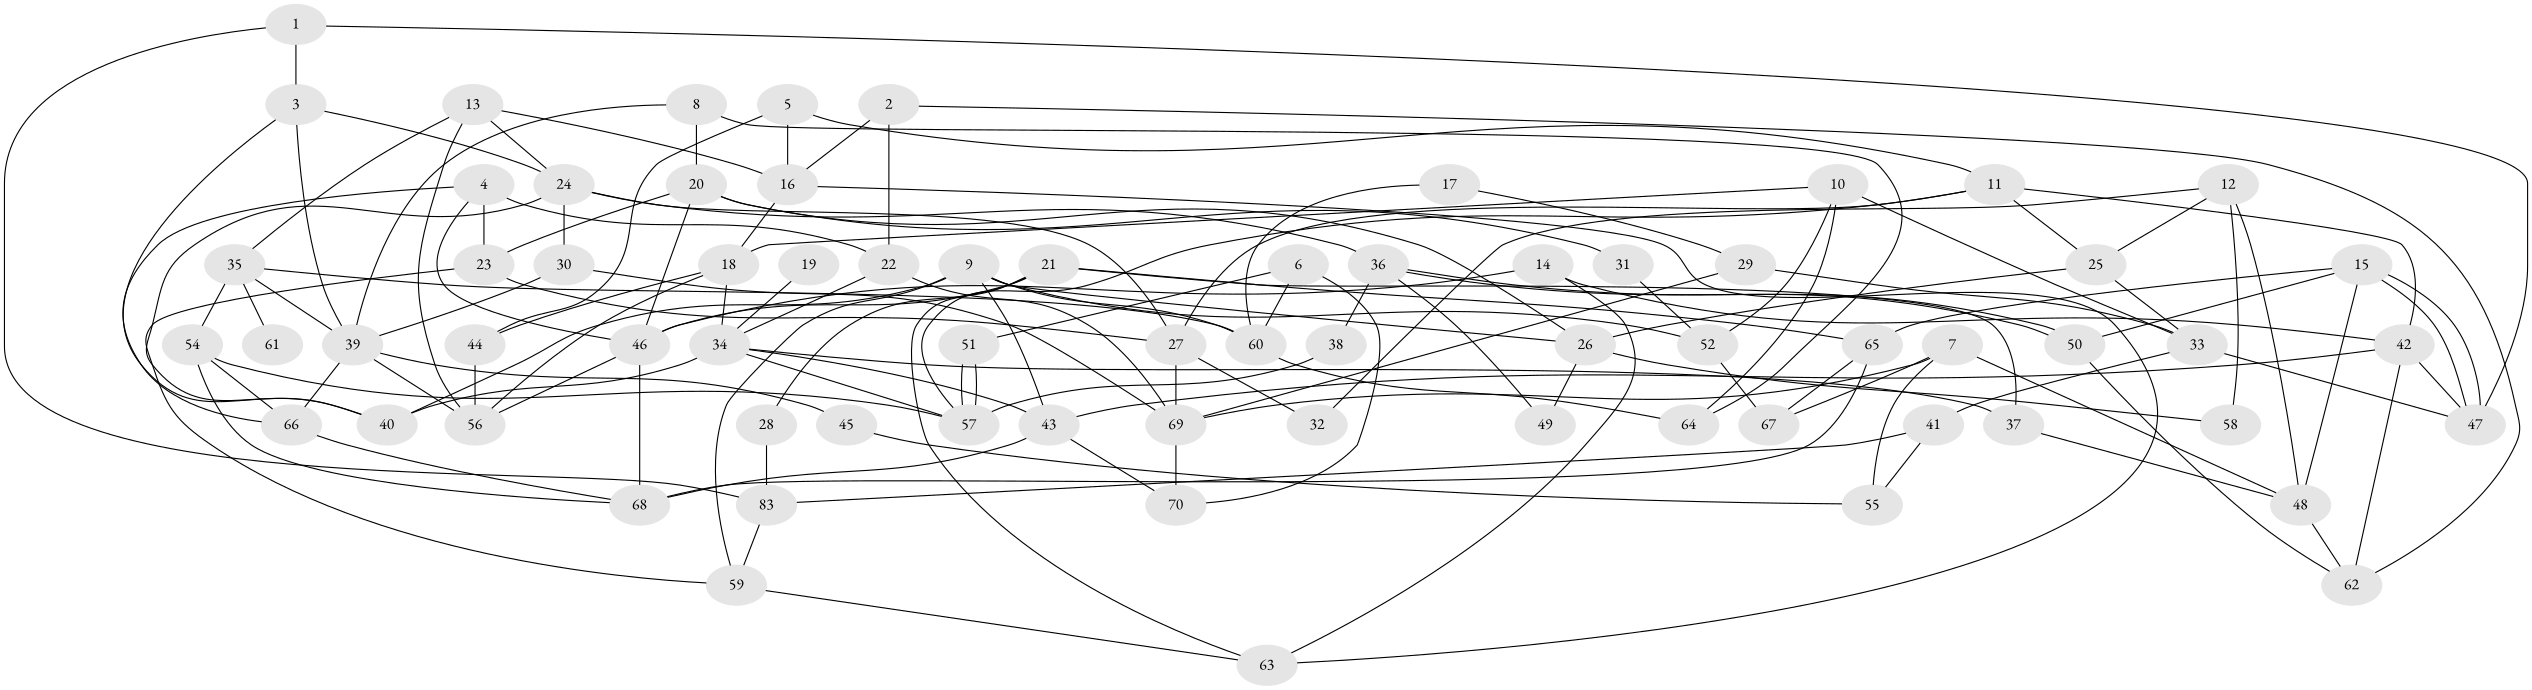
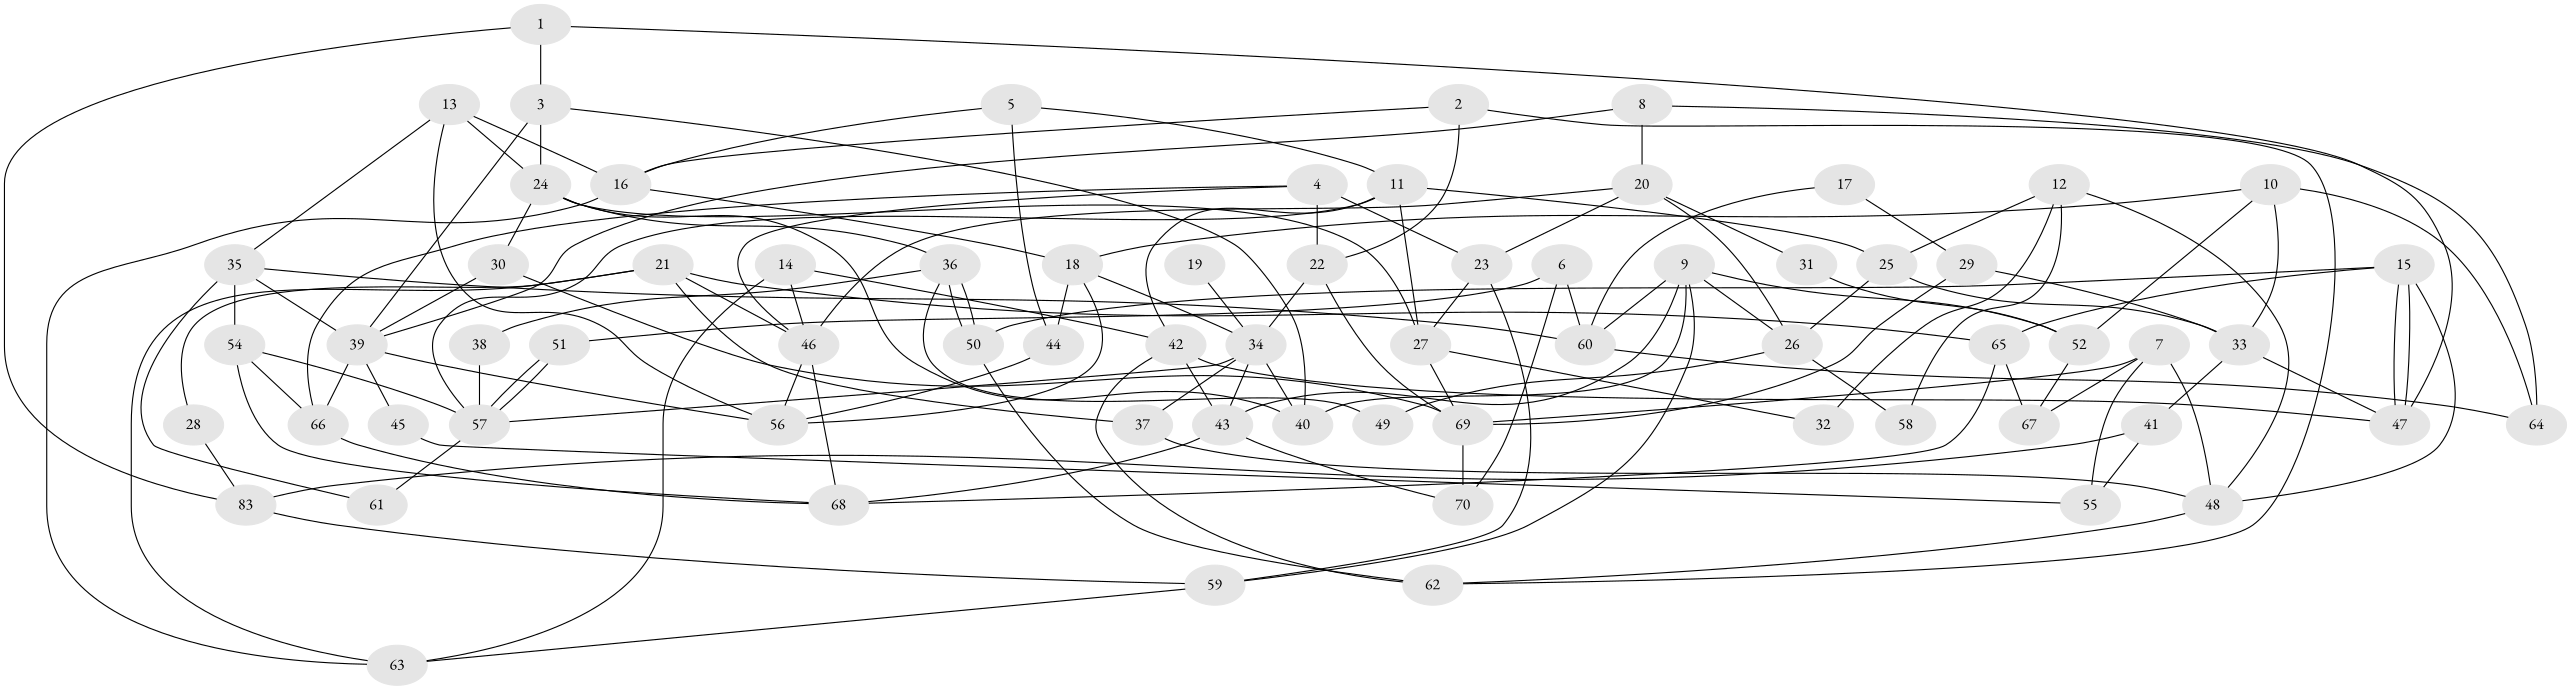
none -> (439, 457)
